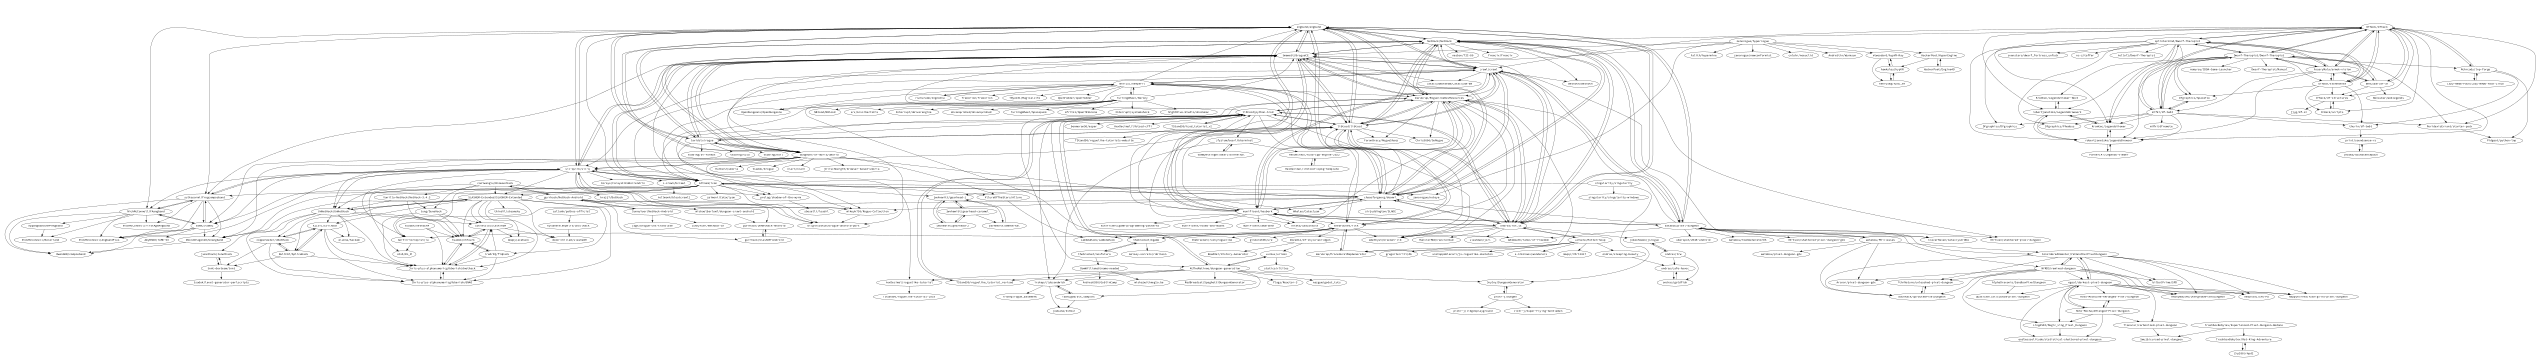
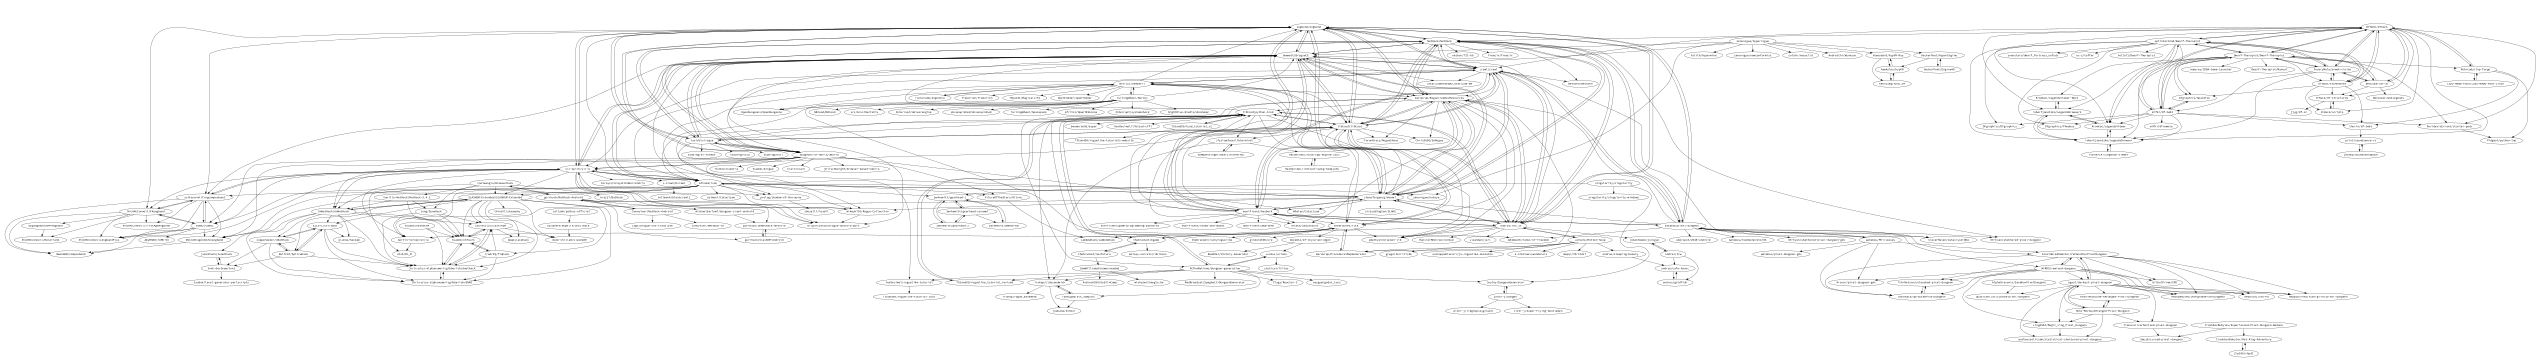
(1344, 106) -> none
none -> (1291, 134)
